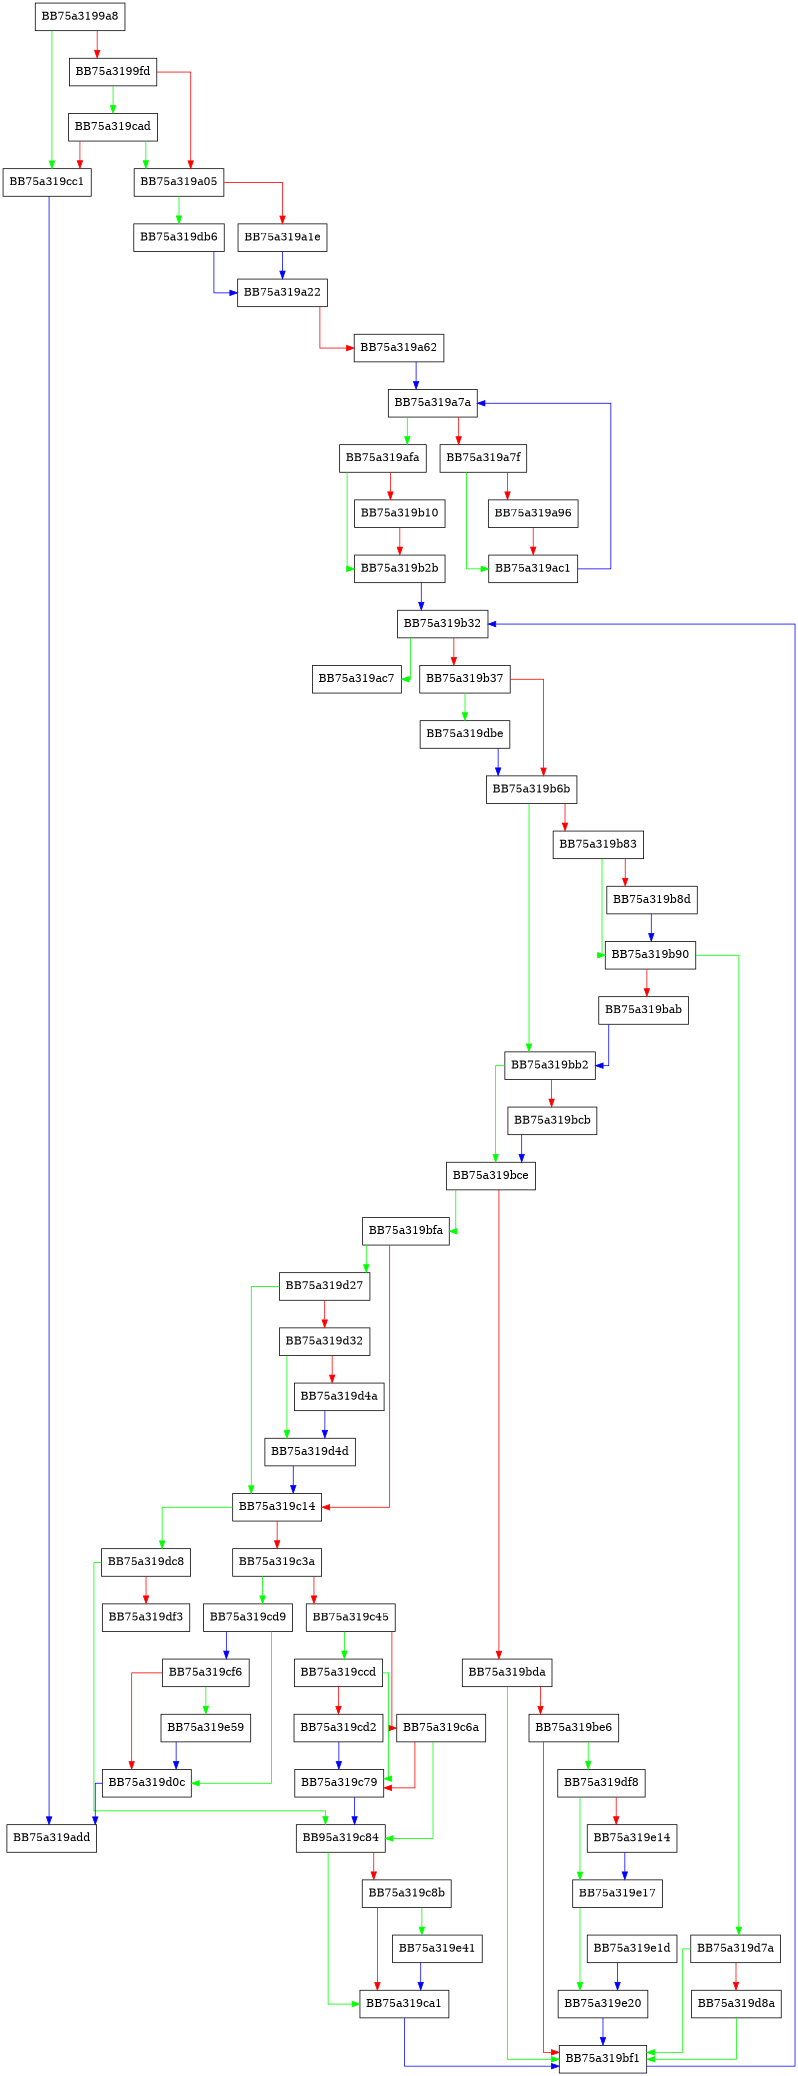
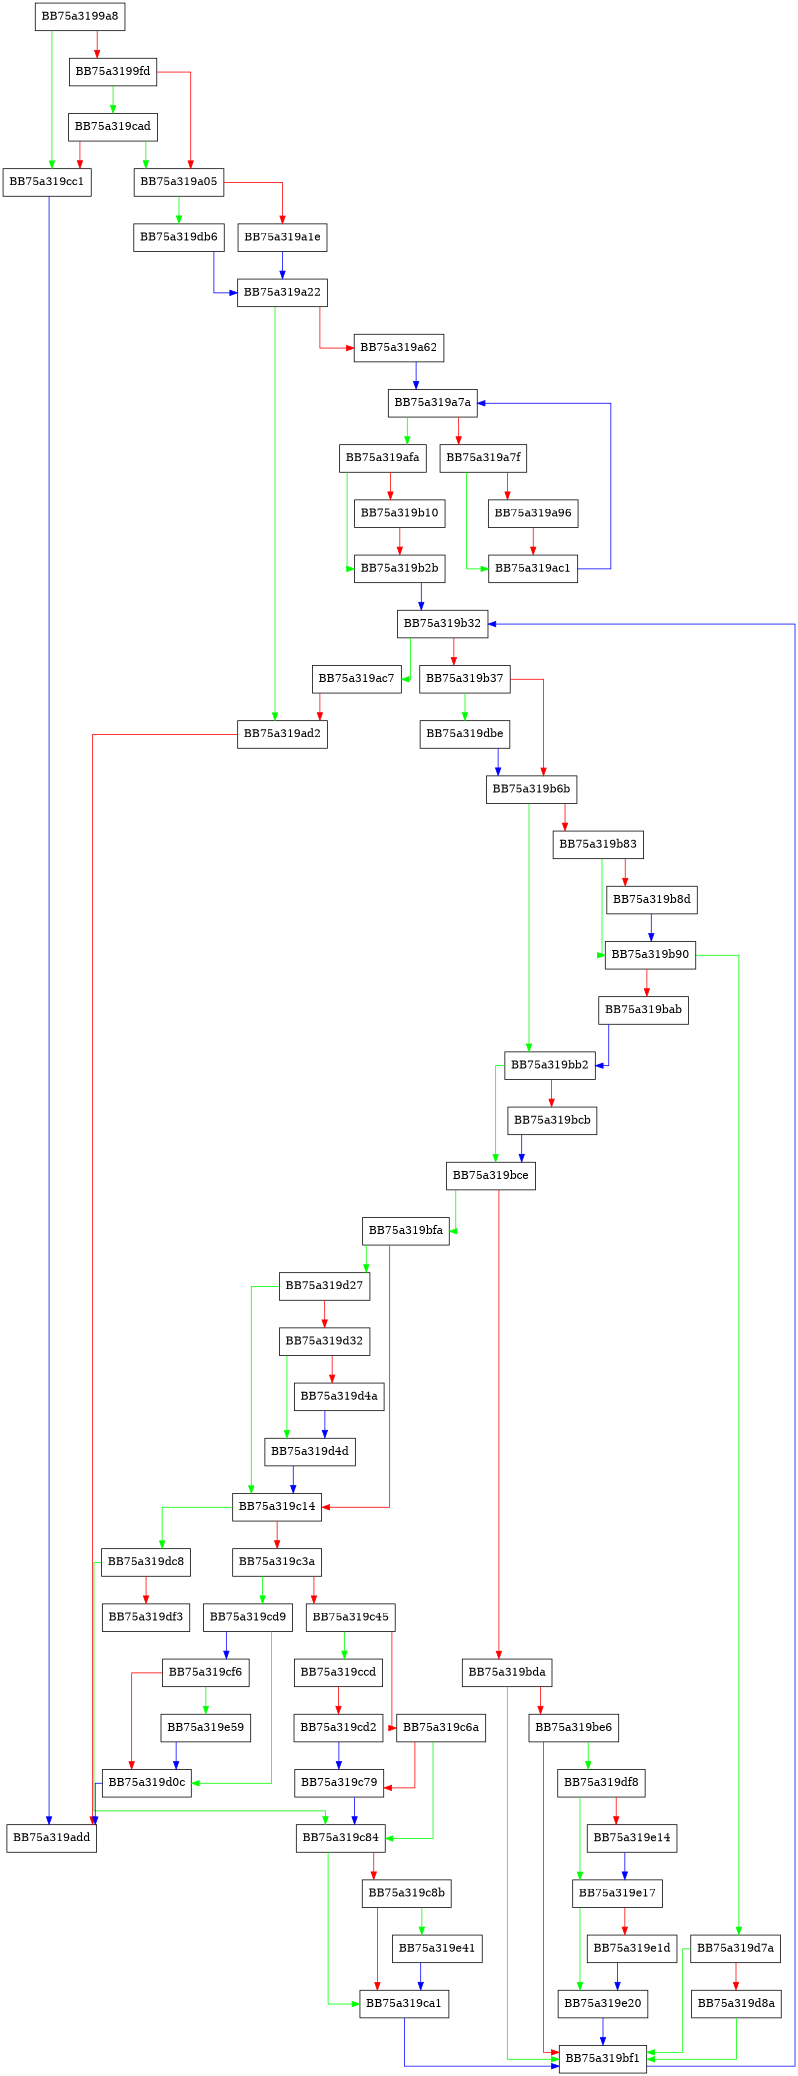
none -> (283, 734)
(389, 1731) -> none
(341, 1838) -> (341, 1838)
none -> (625, 1917)
